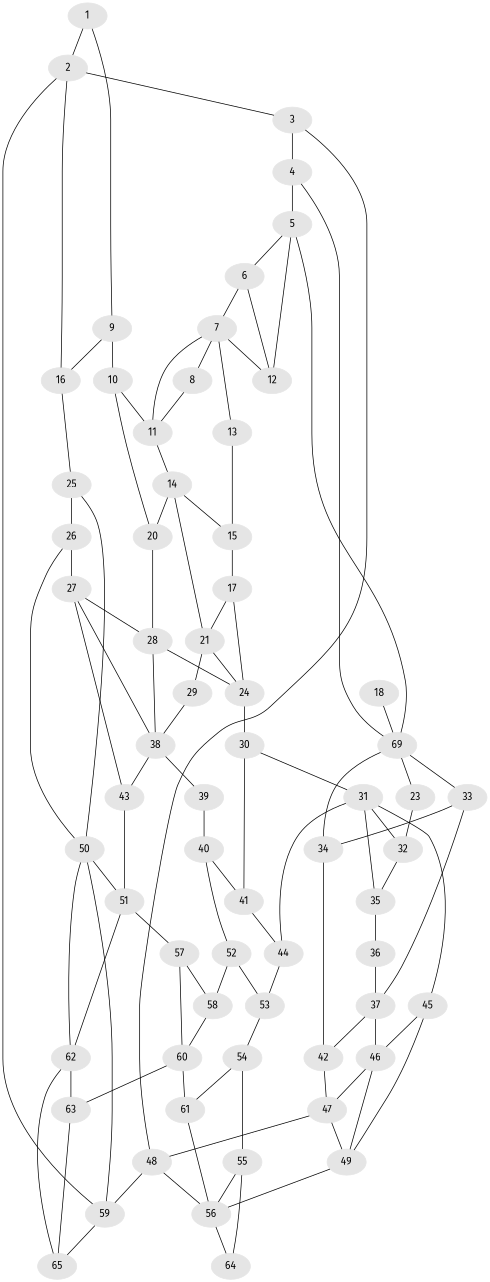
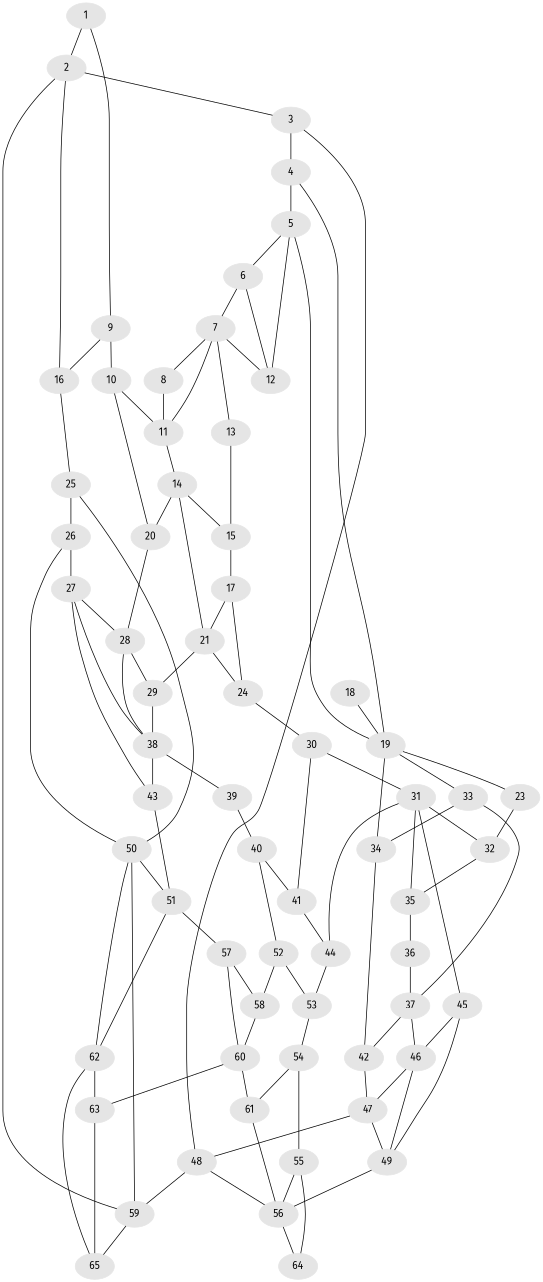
(194, 665) -> (139, 667)
(397, 745) -> (386, 745)
